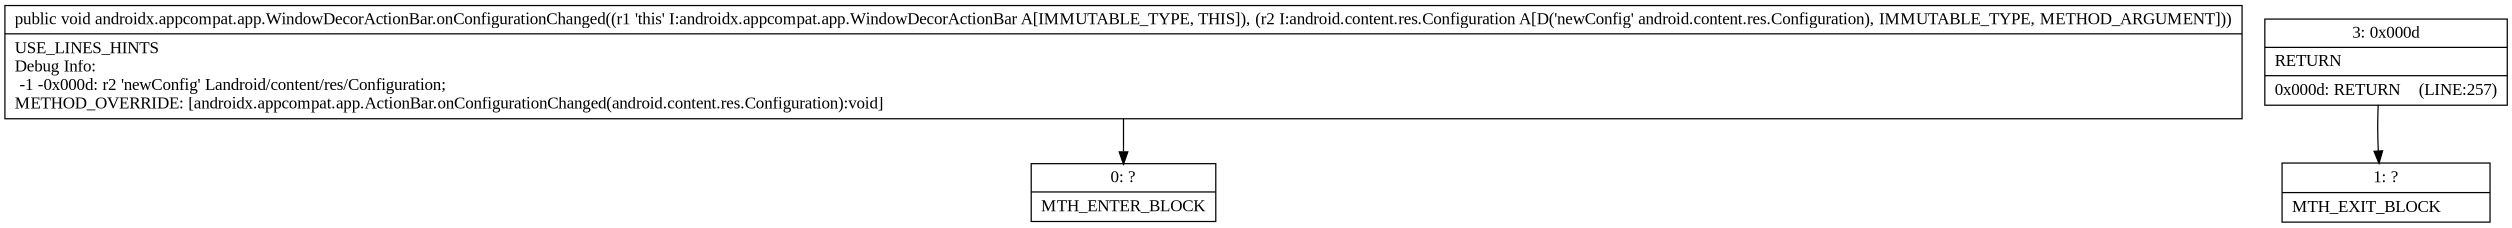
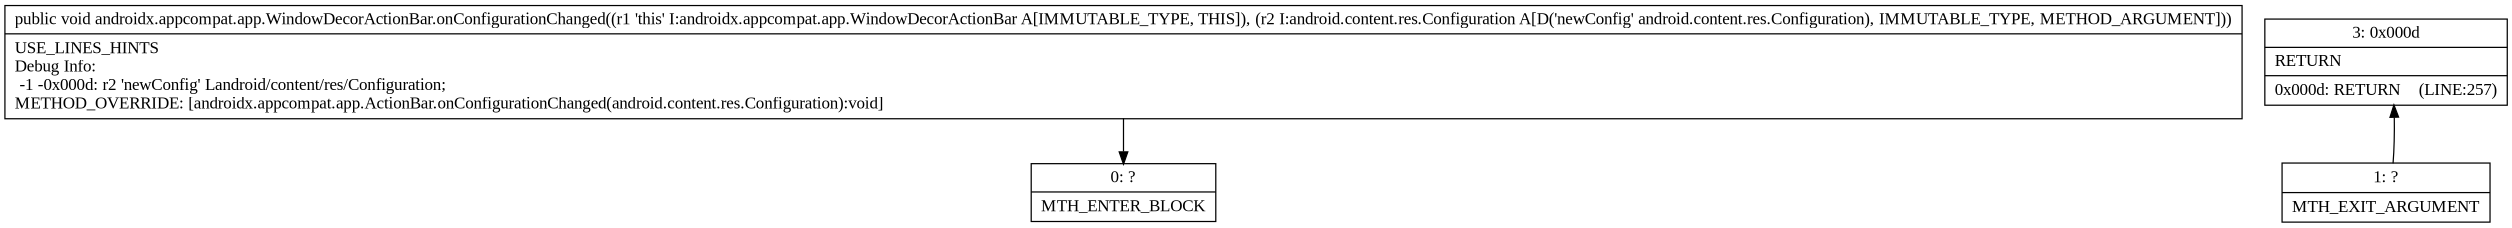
(2378, 128) -> (2394, 140)
(2366, 207) -> (2386, 207)
